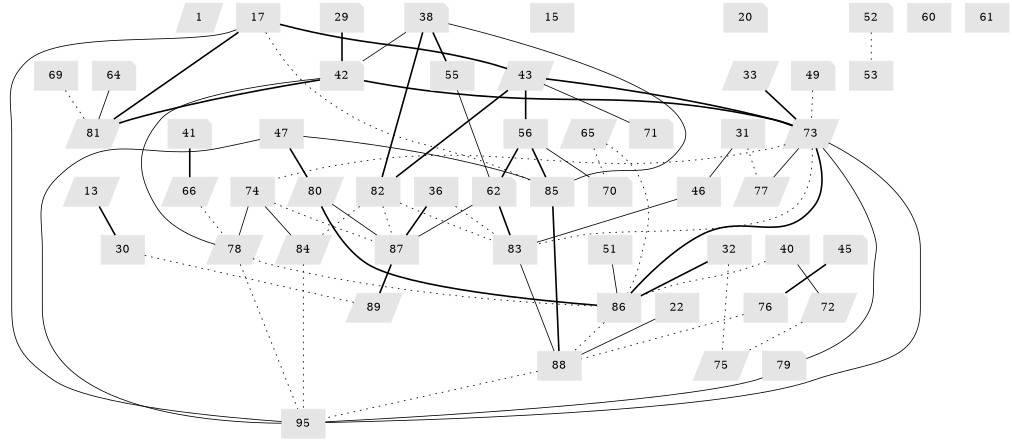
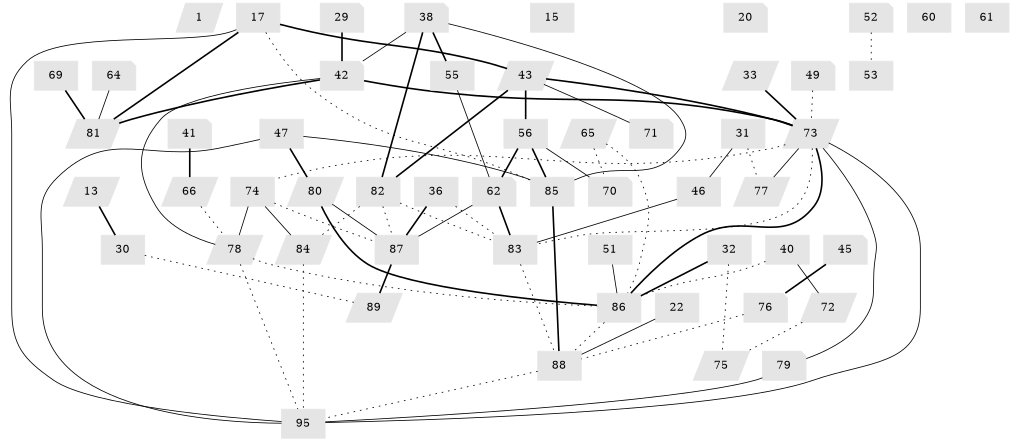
(75, 105) -> (75, 105)
(537, 308) -> (537, 308)
